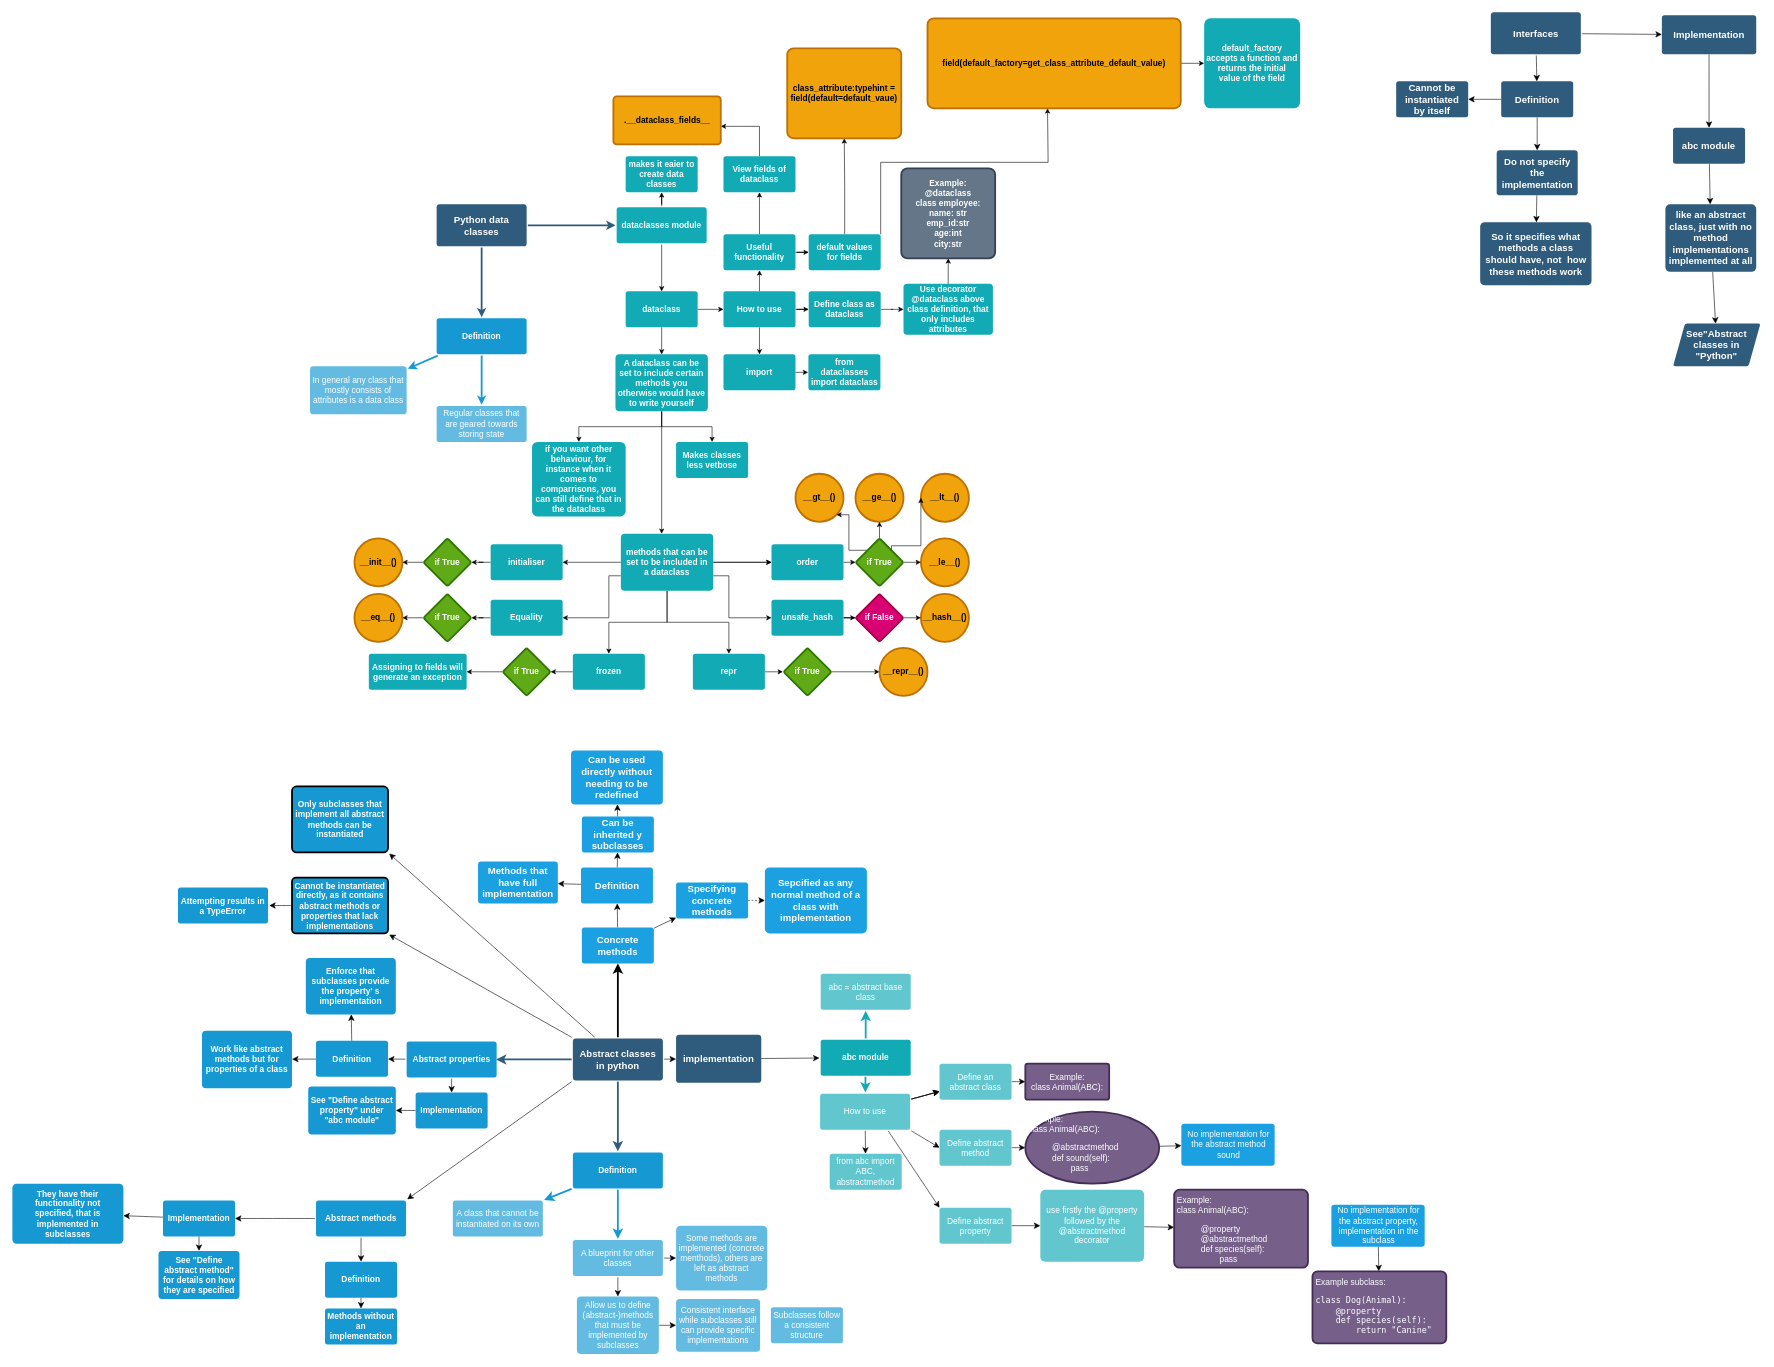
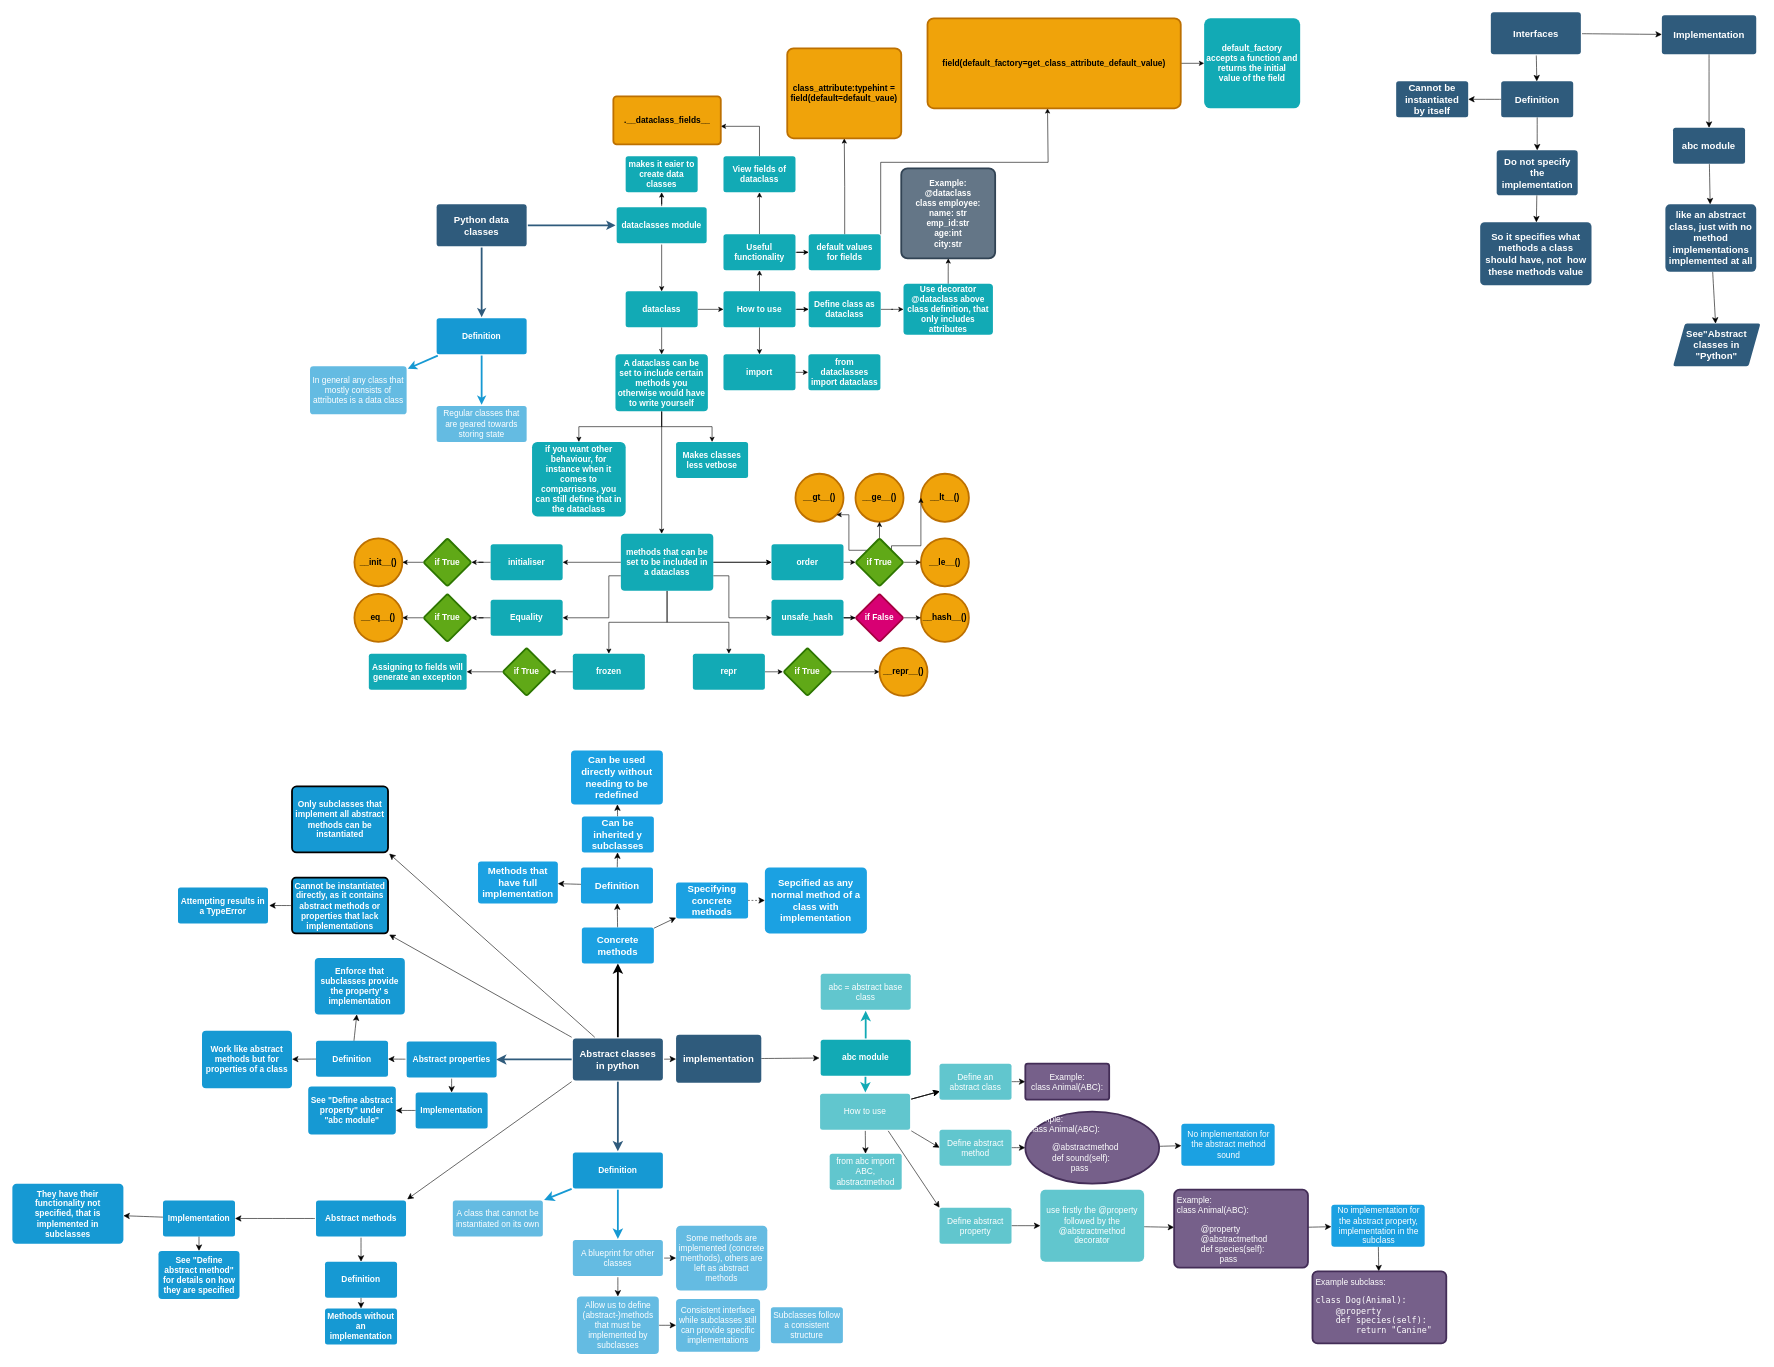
(1536, 254) -> (1536, 254)
(351, 986) -> (360, 986)
none -> (1324, 1227)
